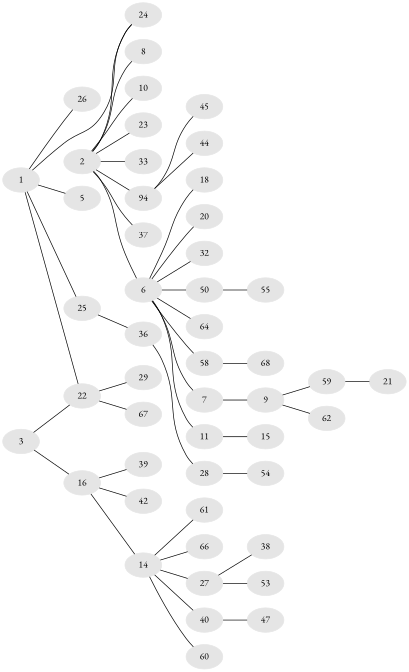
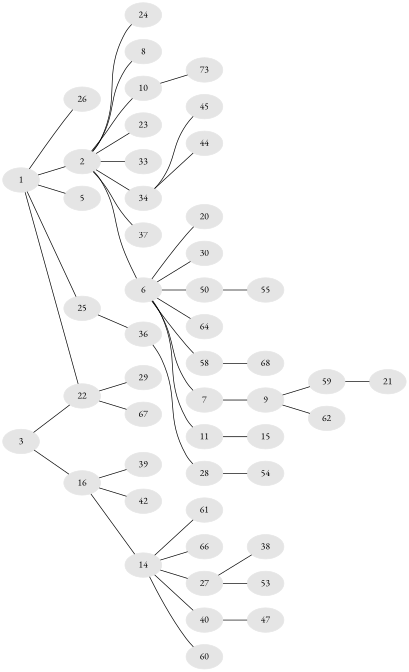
none -> (204, 70)
(104, 112) -> (52, 171)
(204, 180) -> none
(143, 198) -> (143, 198)
(204, 253) -> (204, 253)
